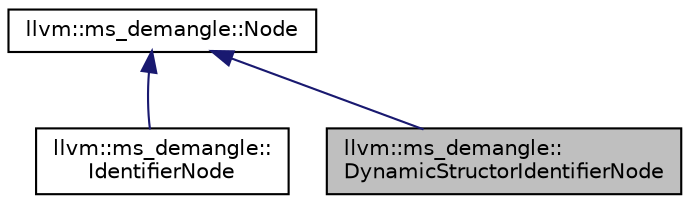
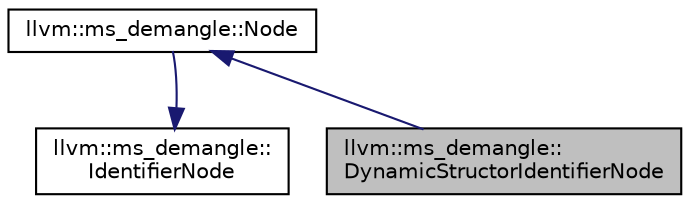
(148, 101) -> (176, 79)
